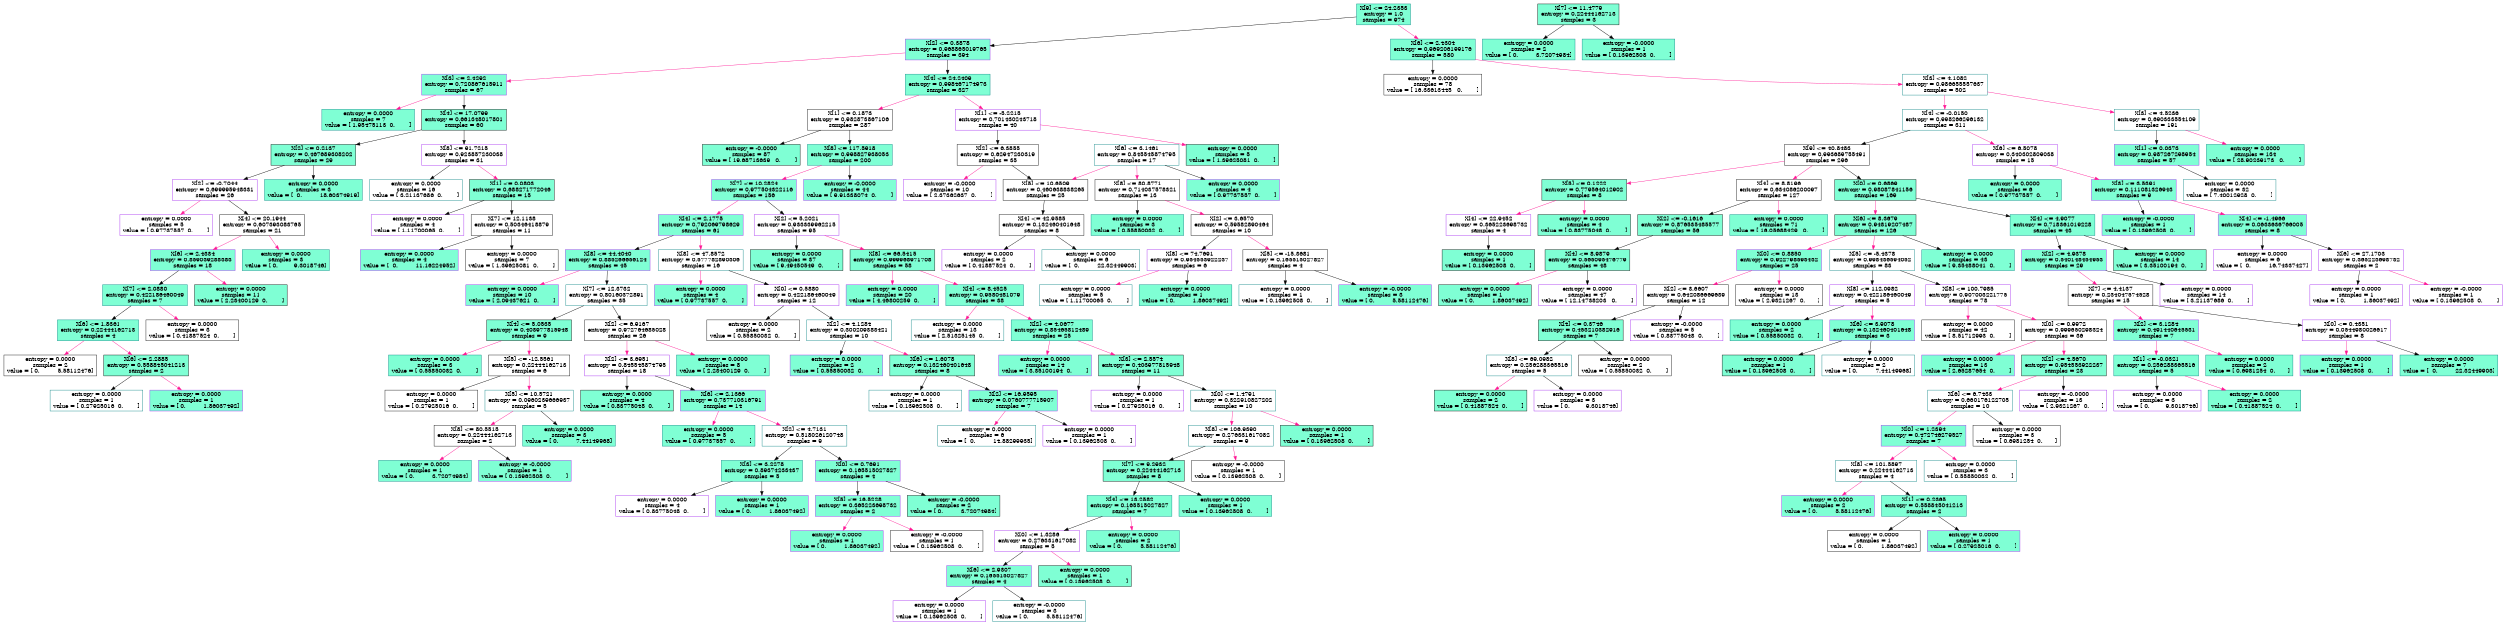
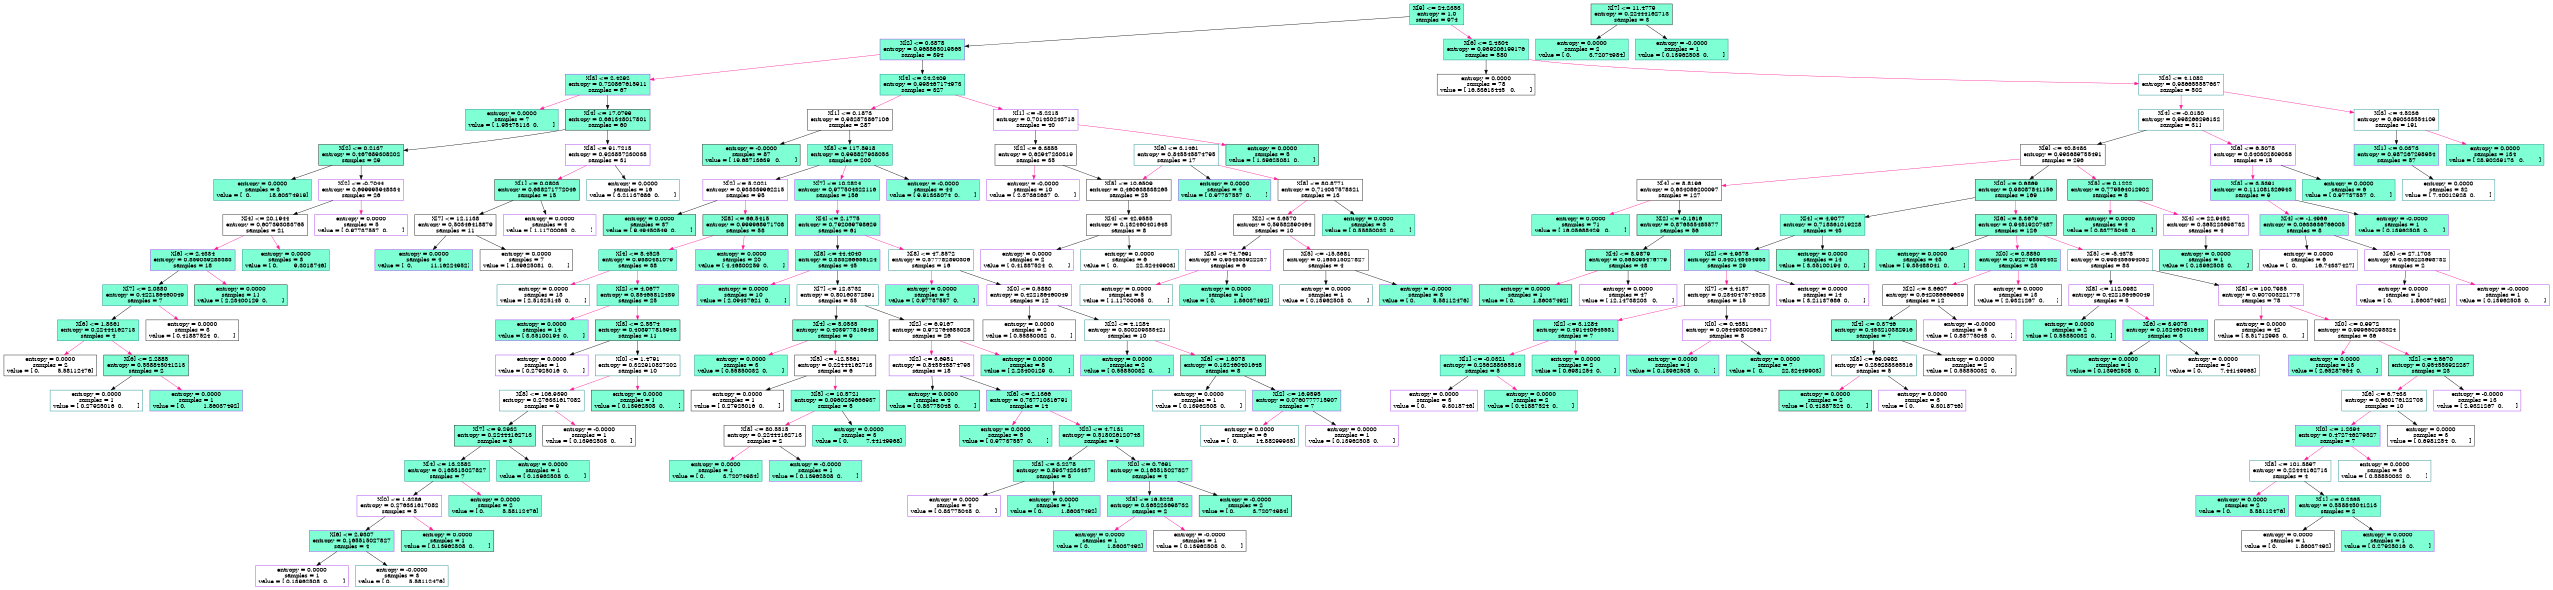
(948, 50) -> (922, 50)
(215, 190) -> (361, 190)
(774, 206) -> (800, 172)
(529, 401) -> (835, 401)
(804, 436) -> (1101, 436)
